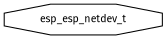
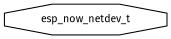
(83, 20) -> (86, 20)
